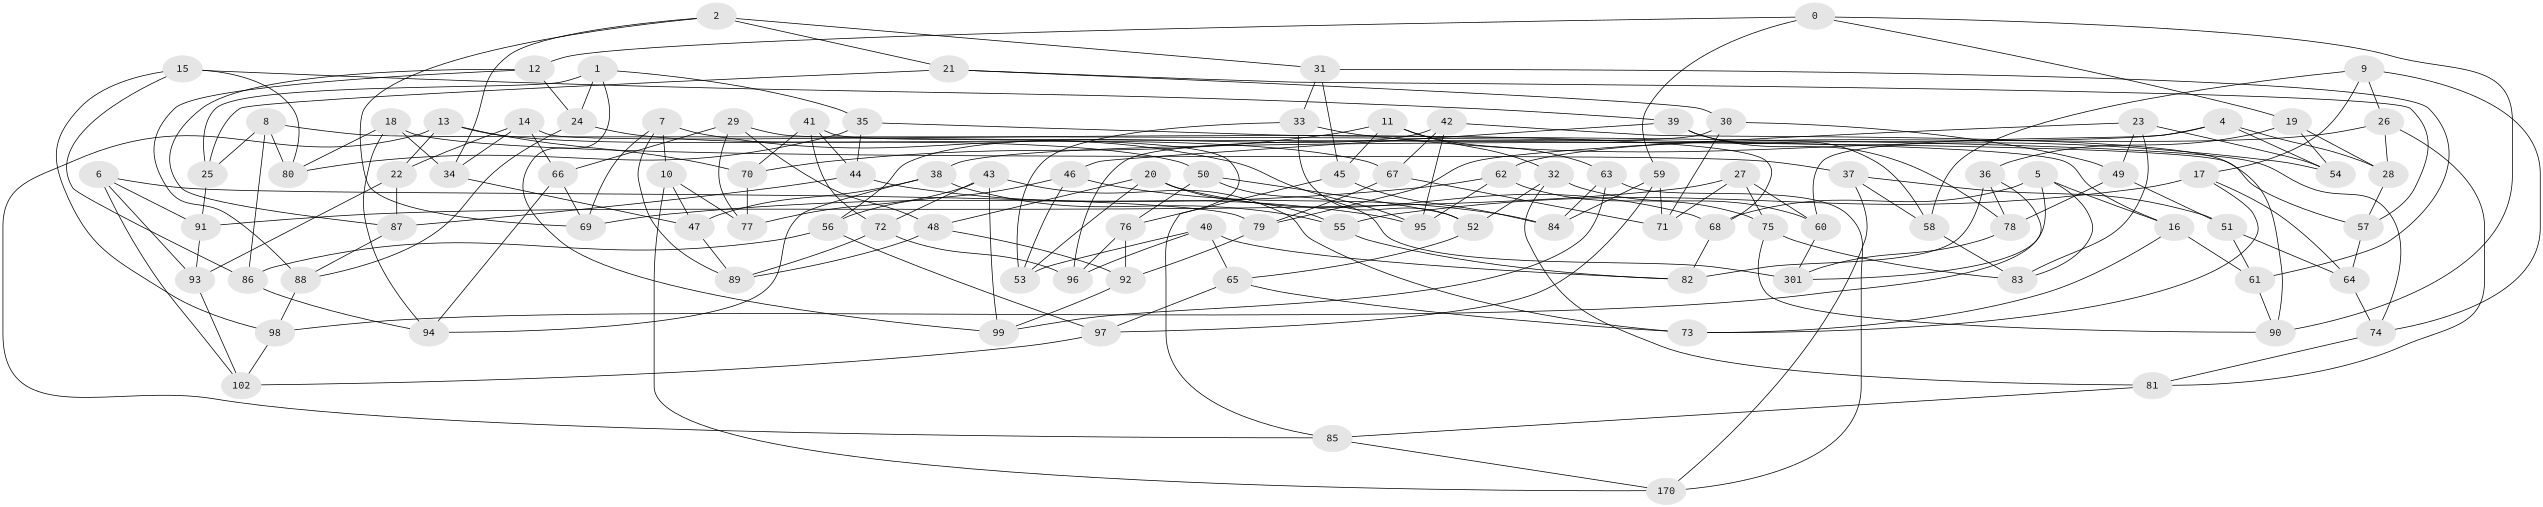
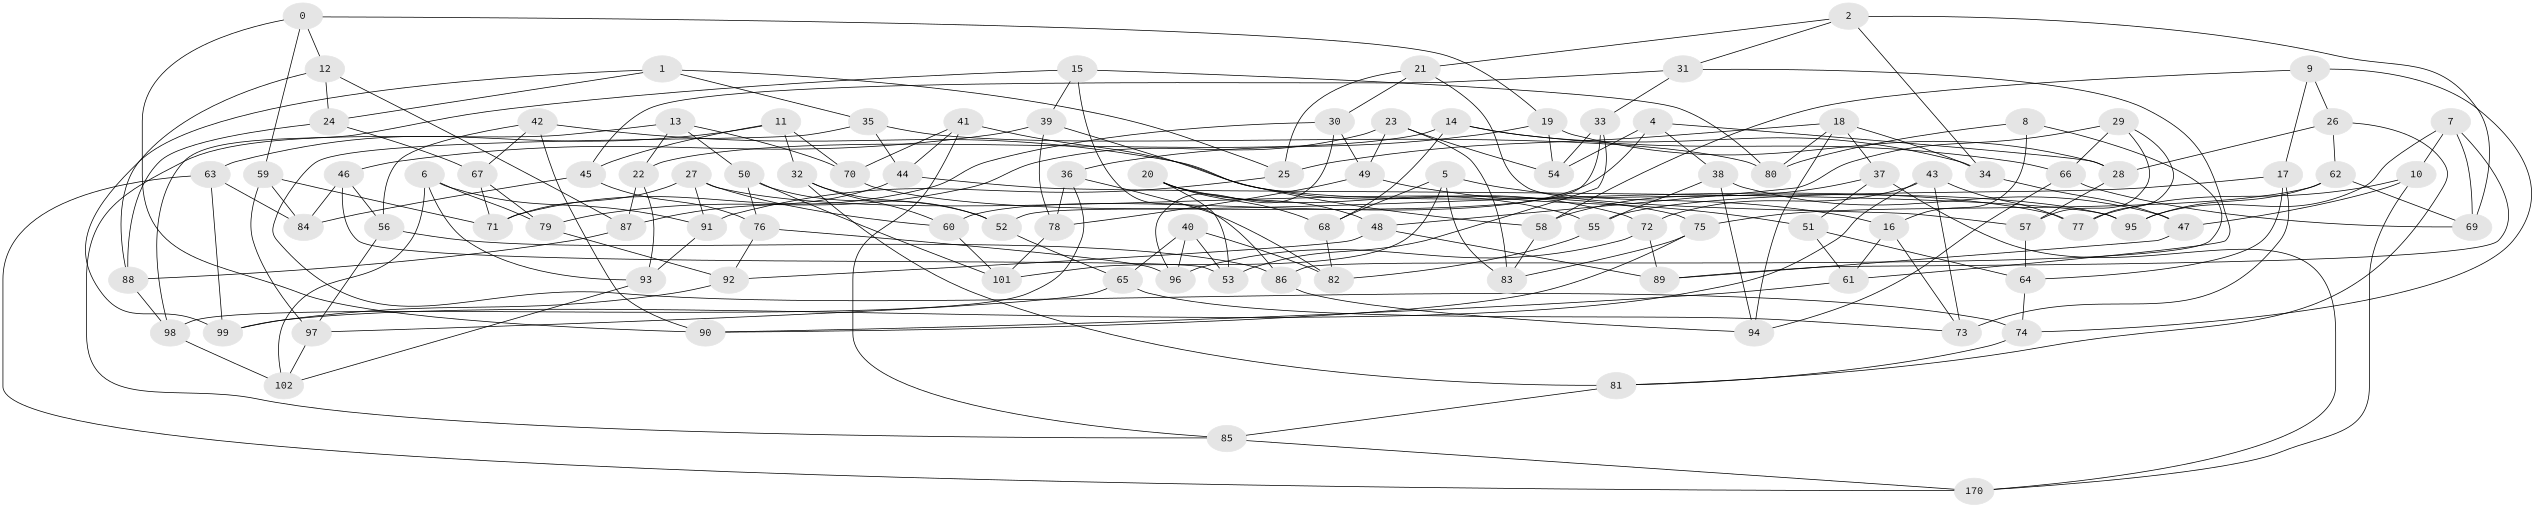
(237, 148) -> (1482, 145)
(1793, 280) -> (1002, 280)
